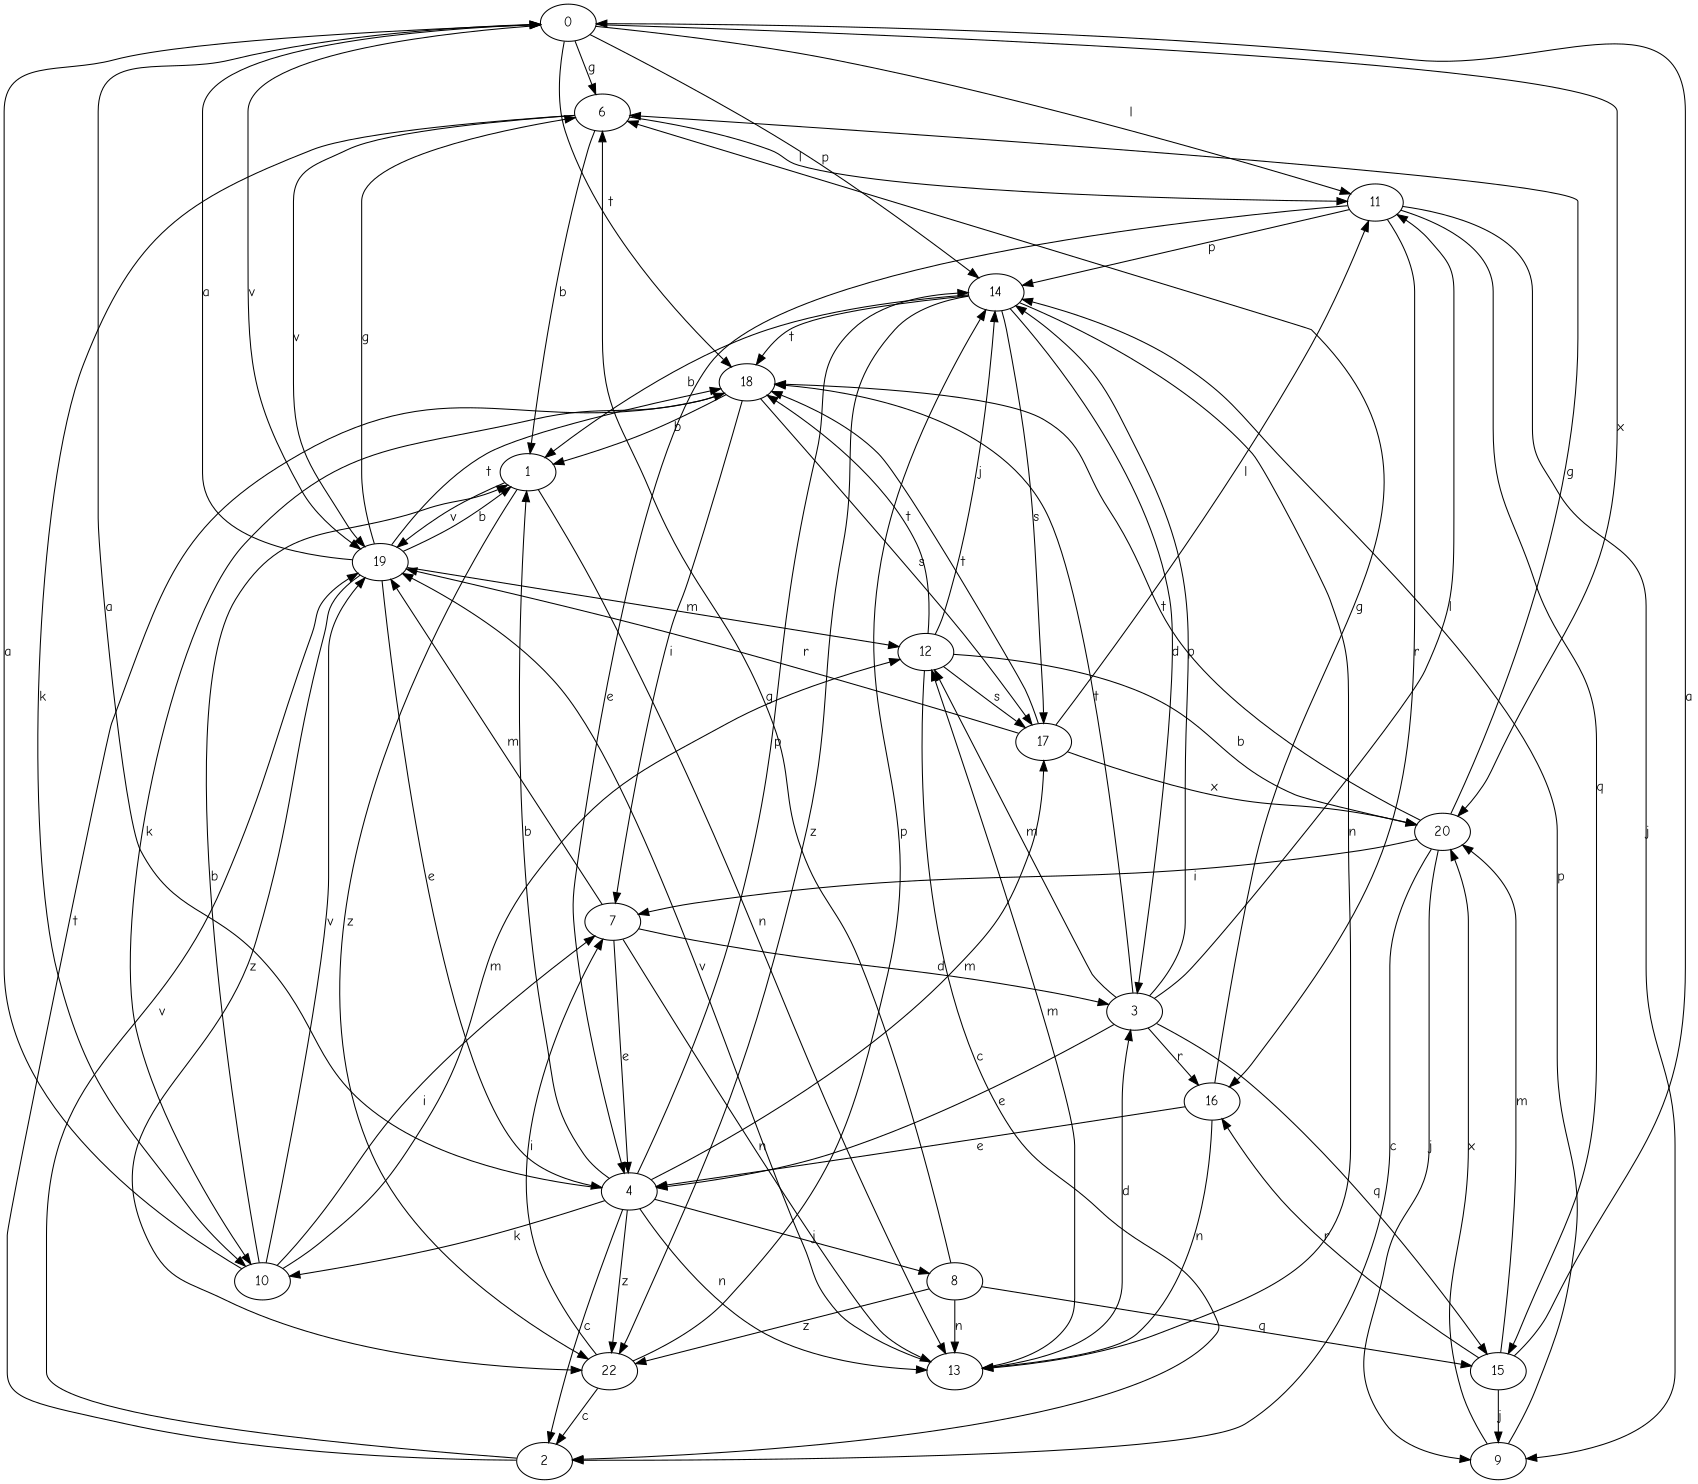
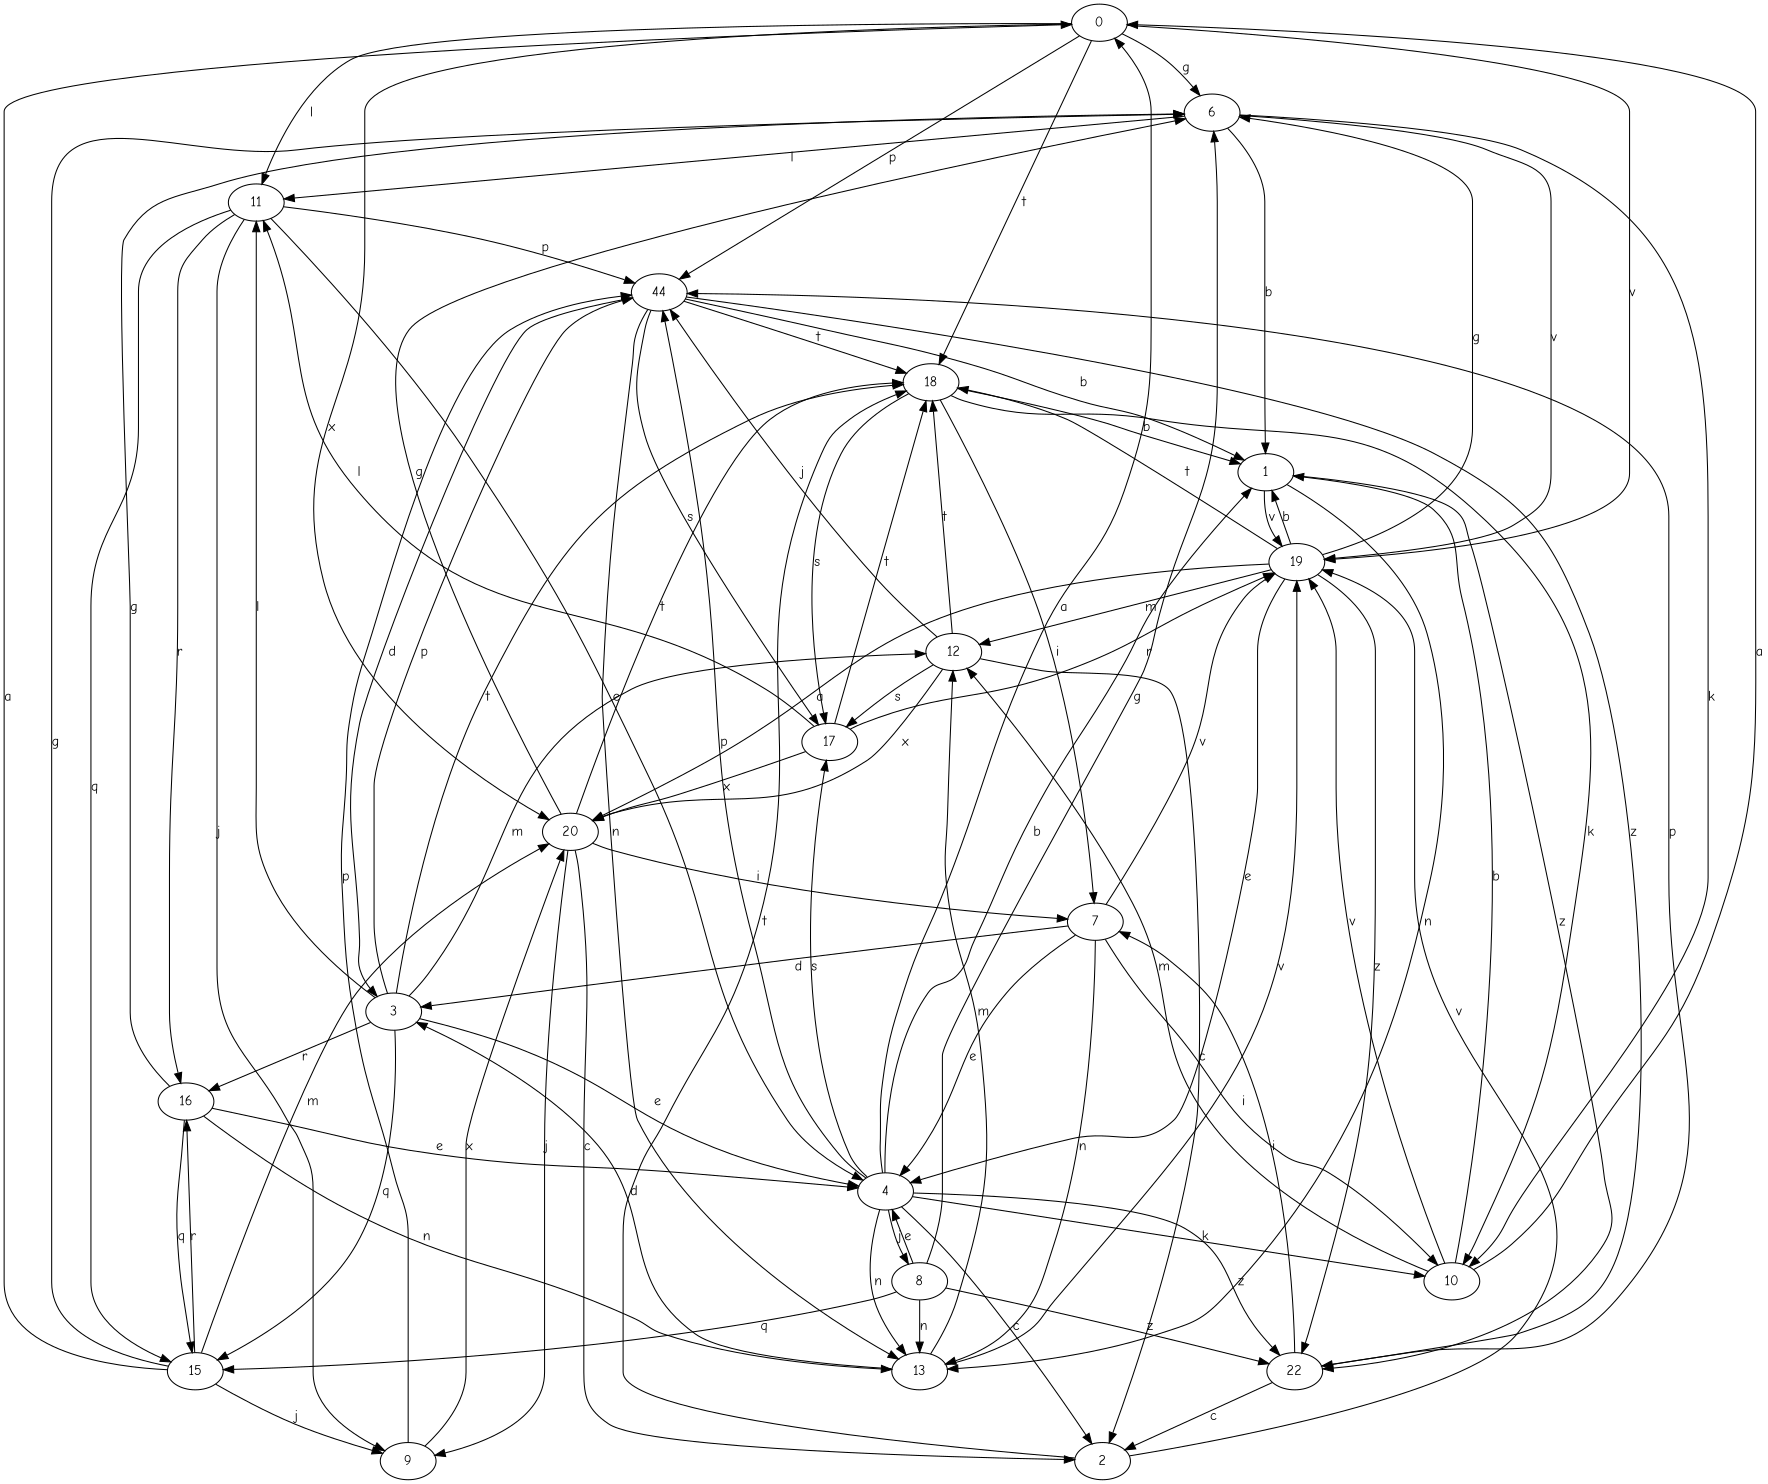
(203, 210) -> (913, 629)
none -> (52, 238)
(996, 292) -> (659, 292)
(514, 742) -> (1203, 742)
(1241, 742) -> (906, 742)
(970, 967) -> (815, 967)
(417, 1090) -> (1245, 1123)
none -> (177, 1231)
none -> (905, 1241)
